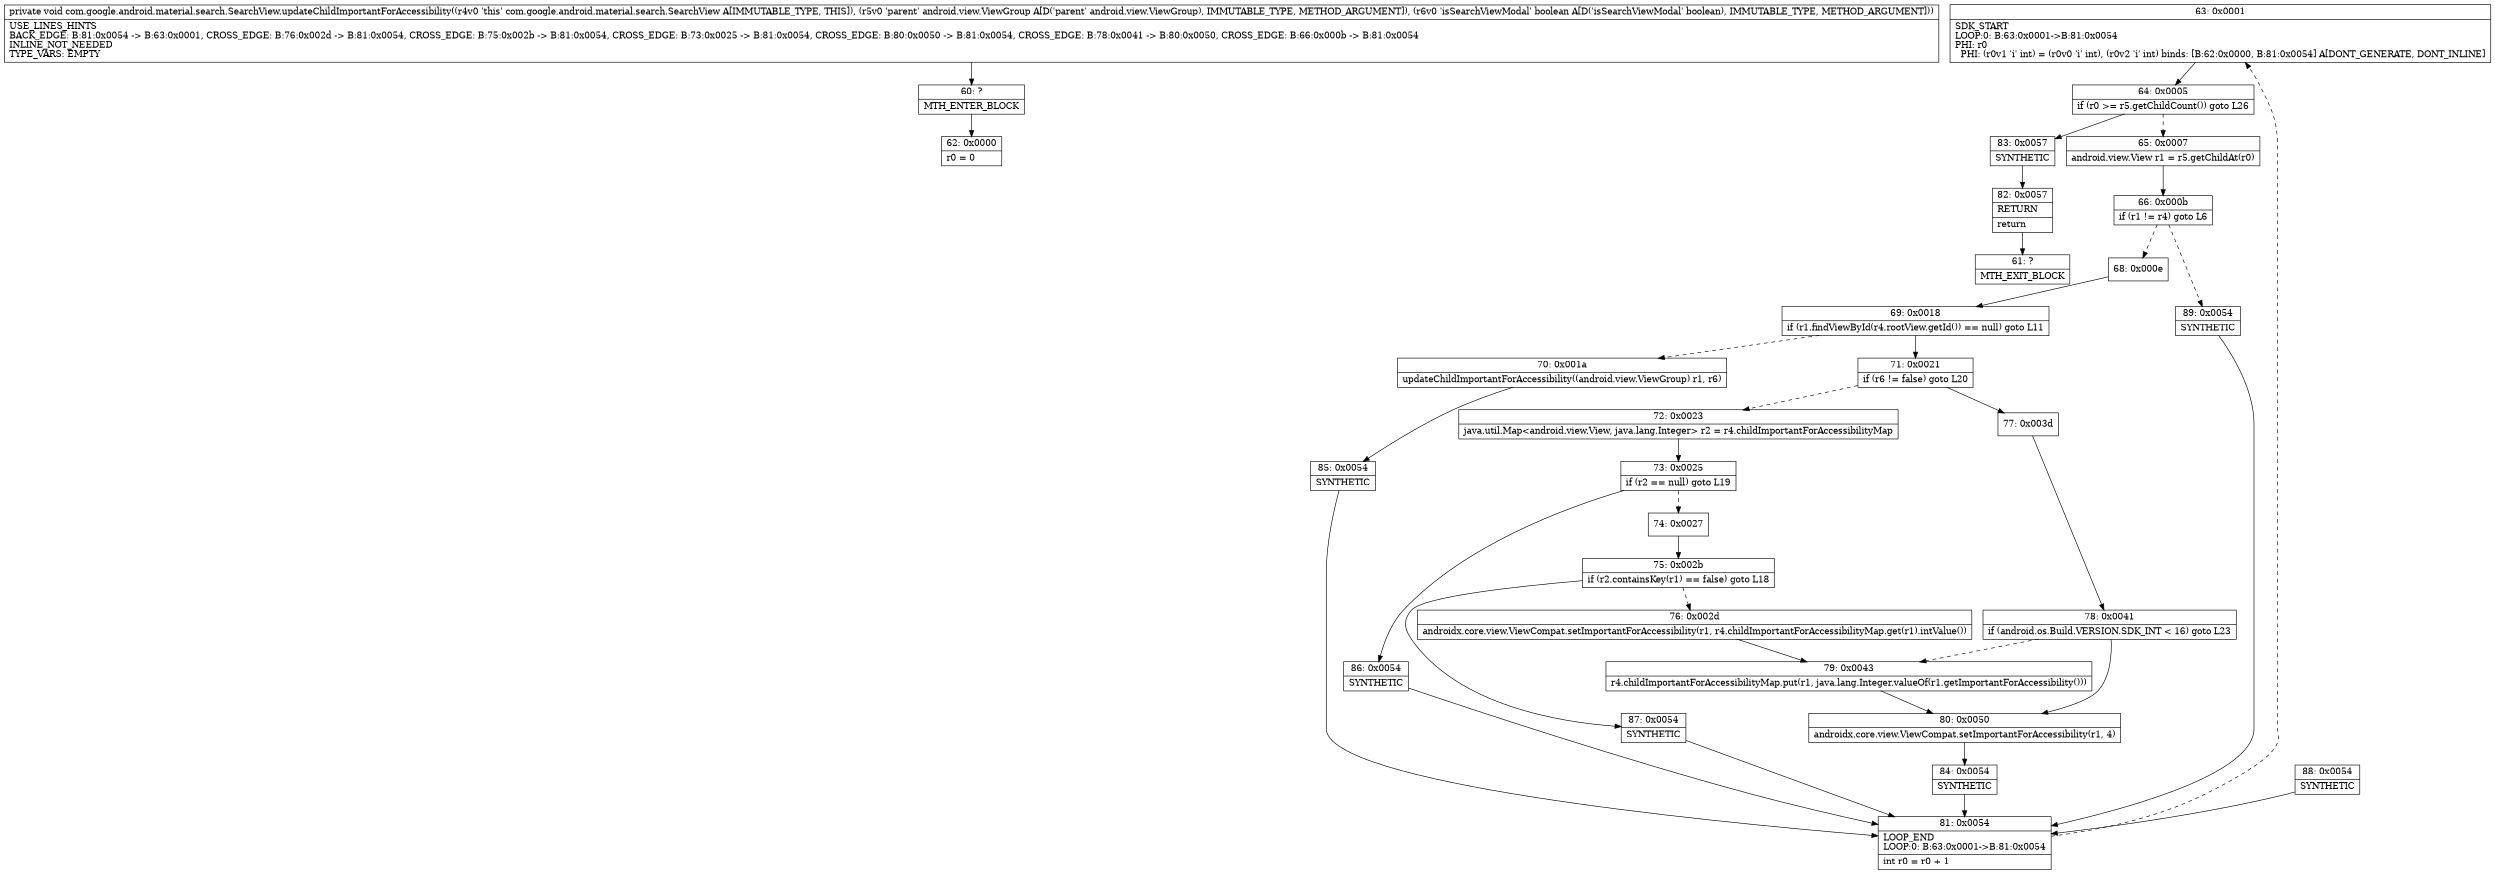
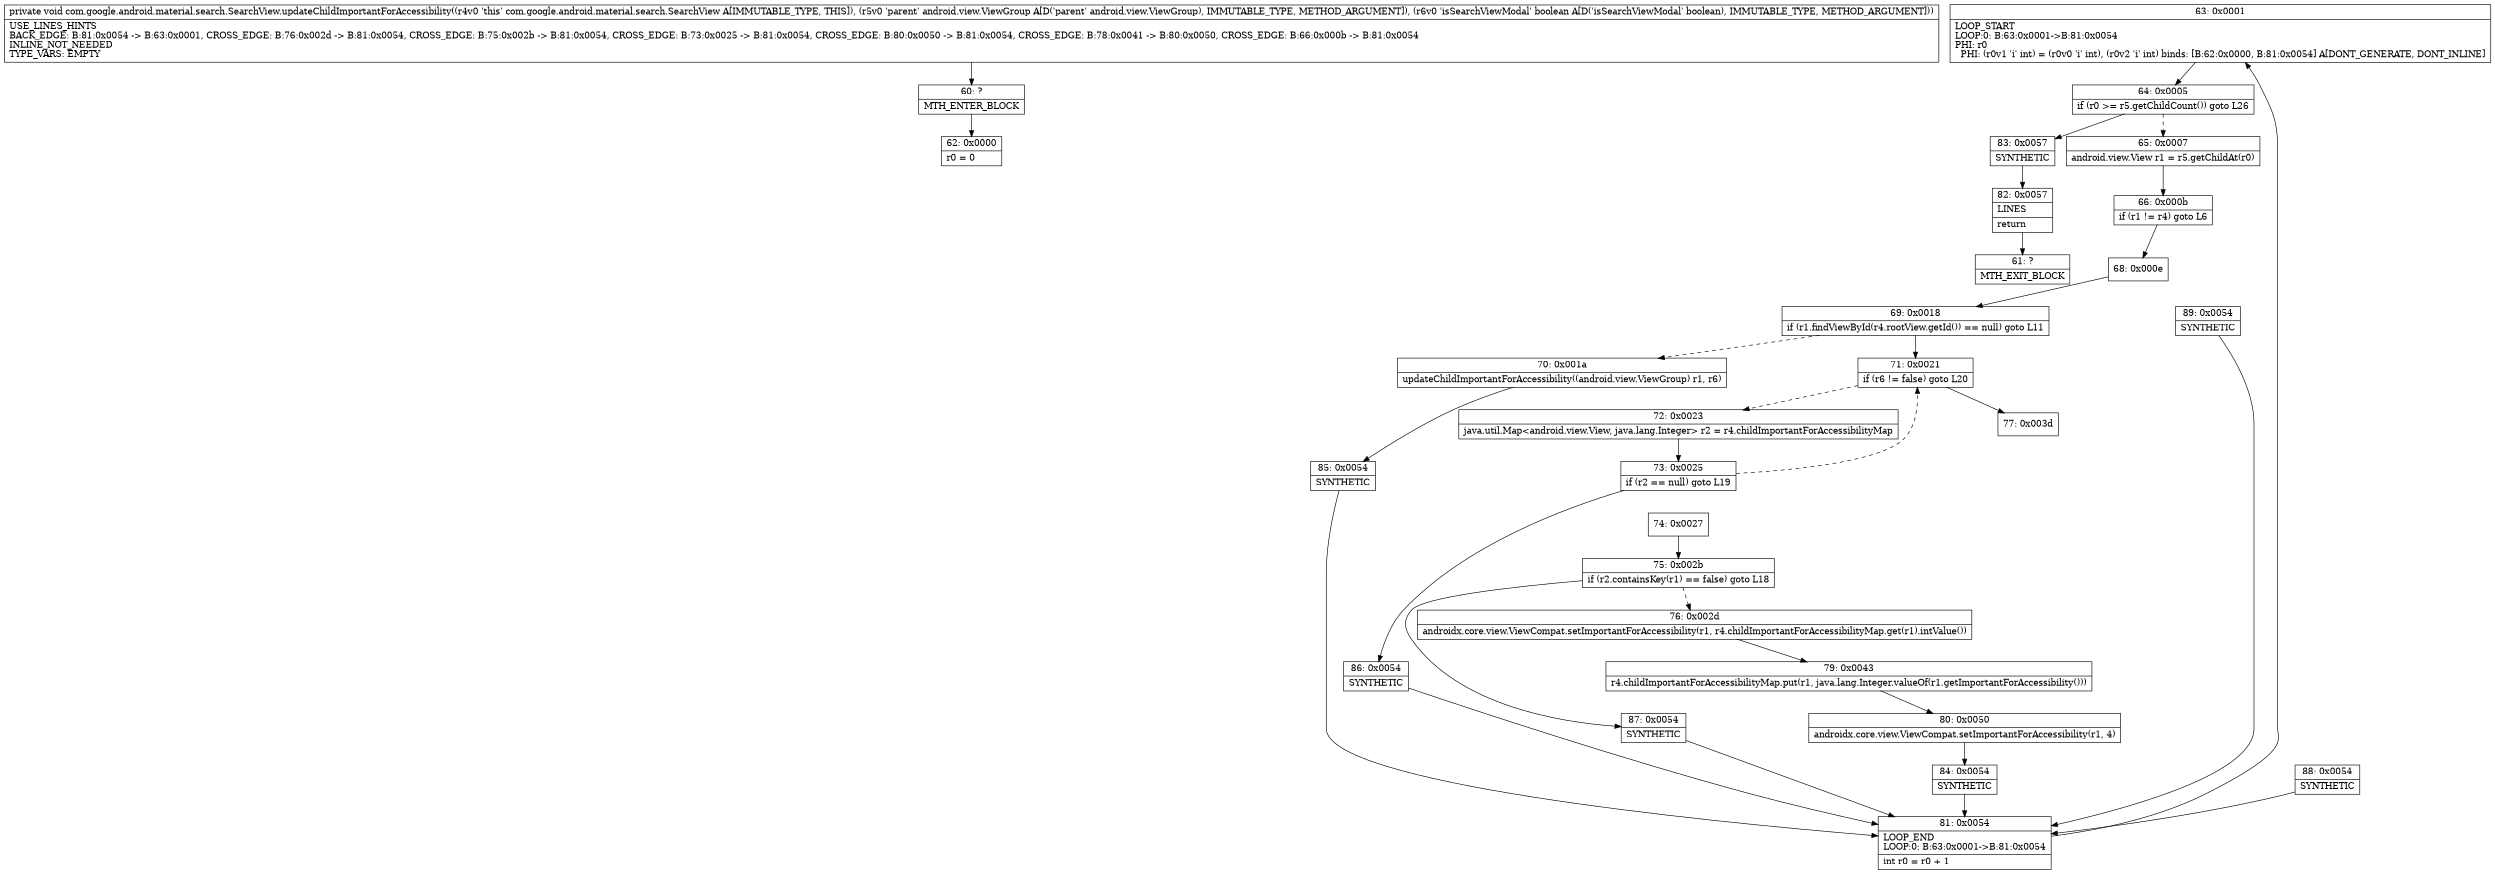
(1982, 27) -> (1985, 27)
(2018, 210) -> (2012, 210)
(2151, 238) -> (2151, 238)
(2184, 263) -> none
(1678, 499) -> (1846, 461)
(2278, 527) -> (2278, 527)
(2110, 625) -> none
